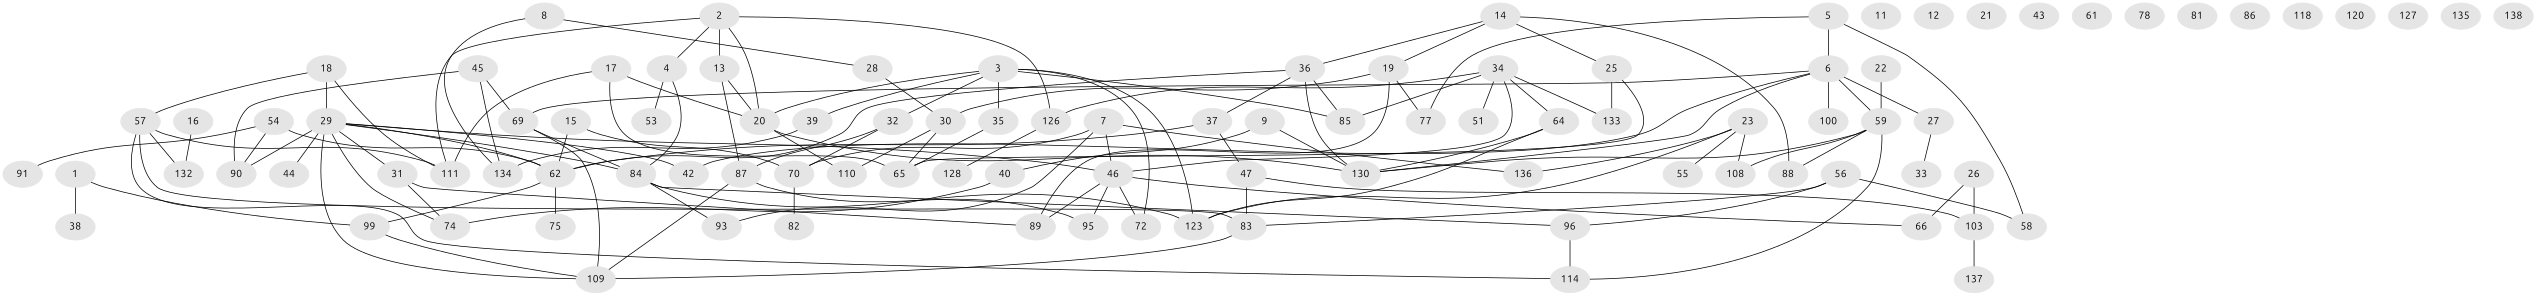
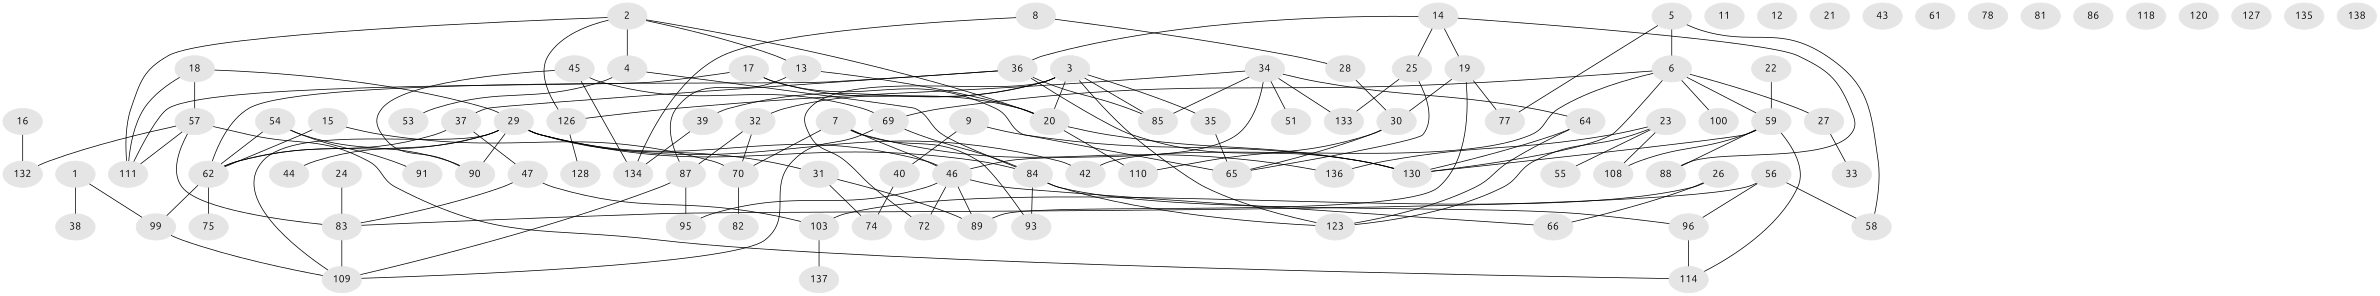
none -> (342, 174)
(373, 189) -> none
